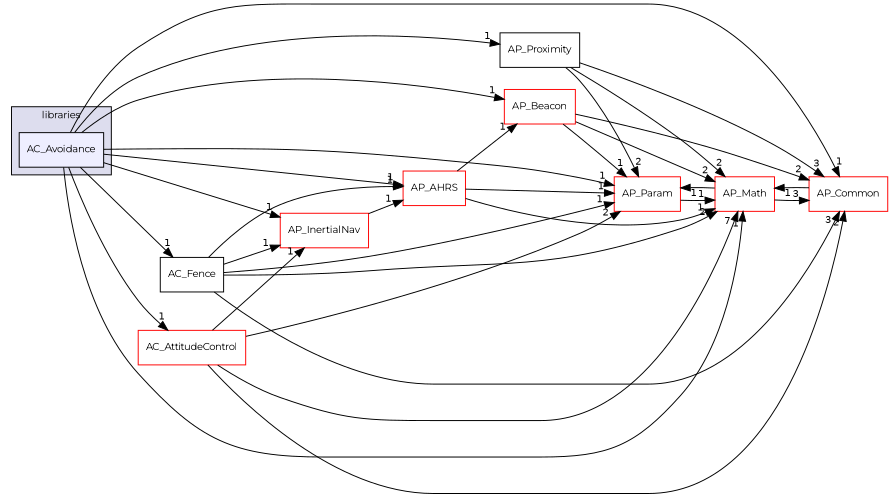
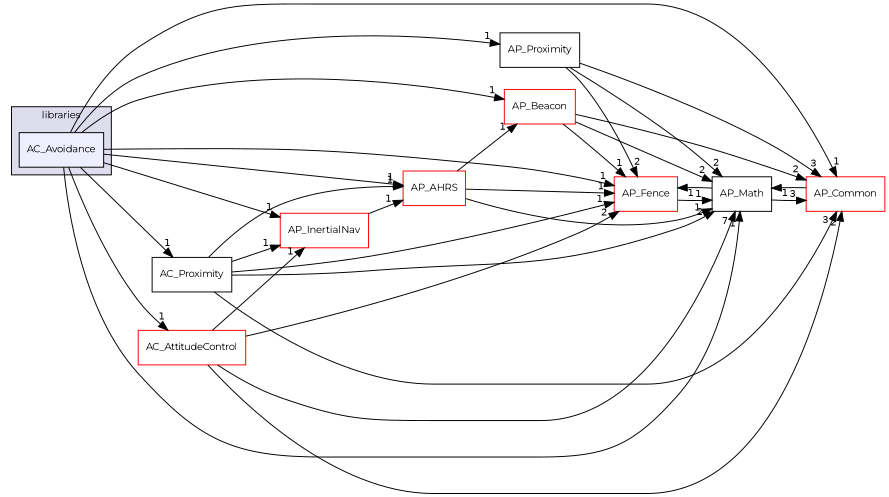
(647, 194) -> (646, 194)
(745, 194) -> (742, 194)
(192, 275) -> (192, 275)
